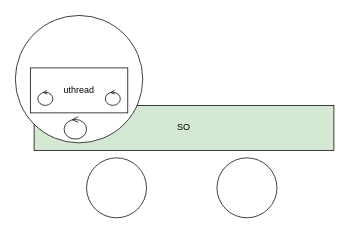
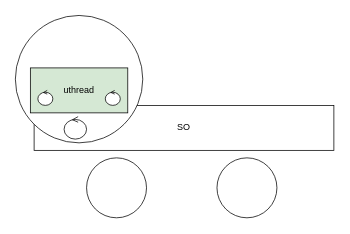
(79, 90) -> (79, 90)
(184, 128) -> (184, 128)
